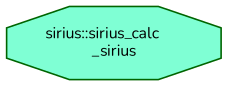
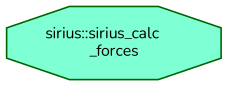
(114, 43) -> (114, 43)
